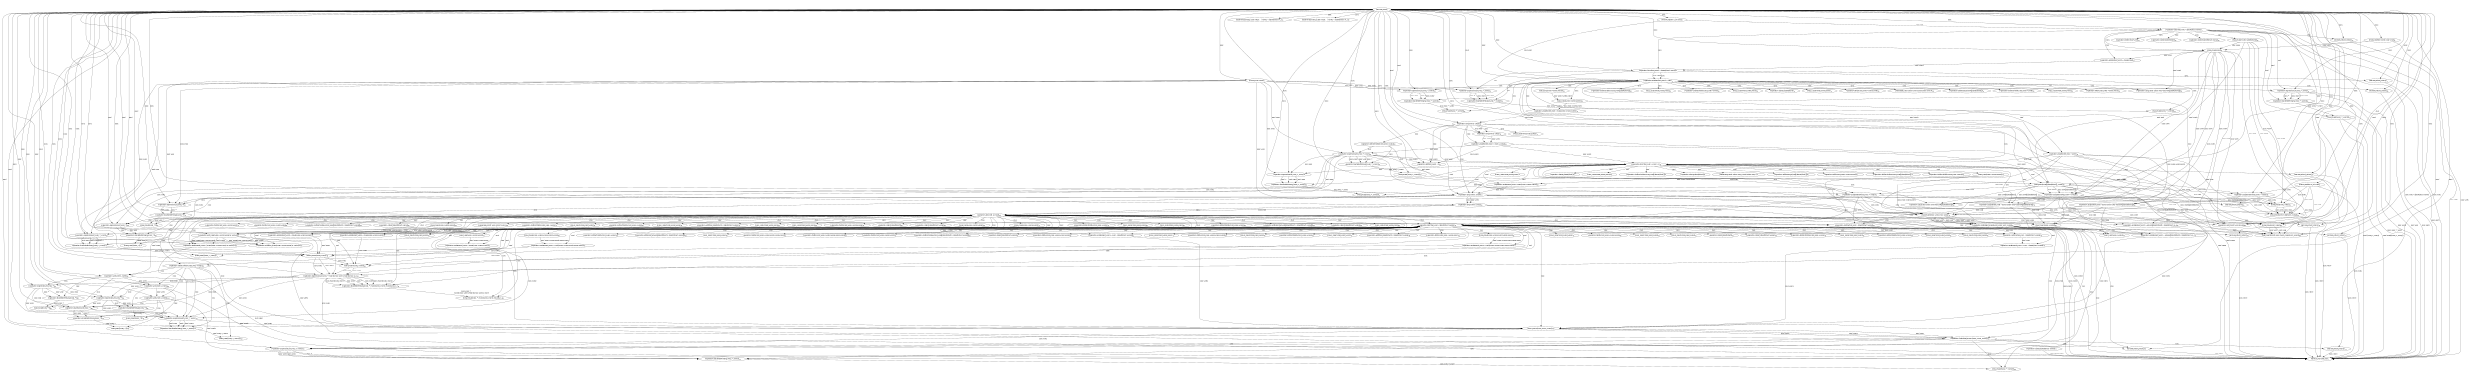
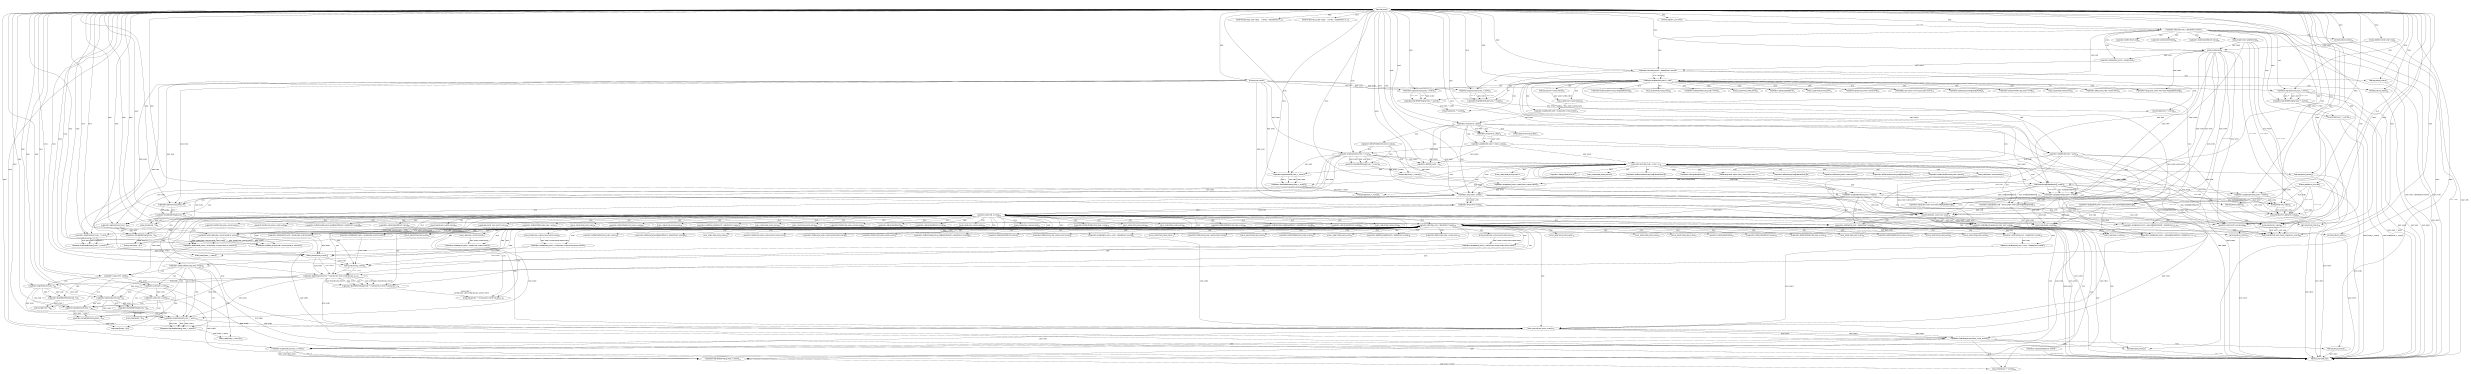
(1509, 56) -> (1923, 77)
(1604, 235) -> none
